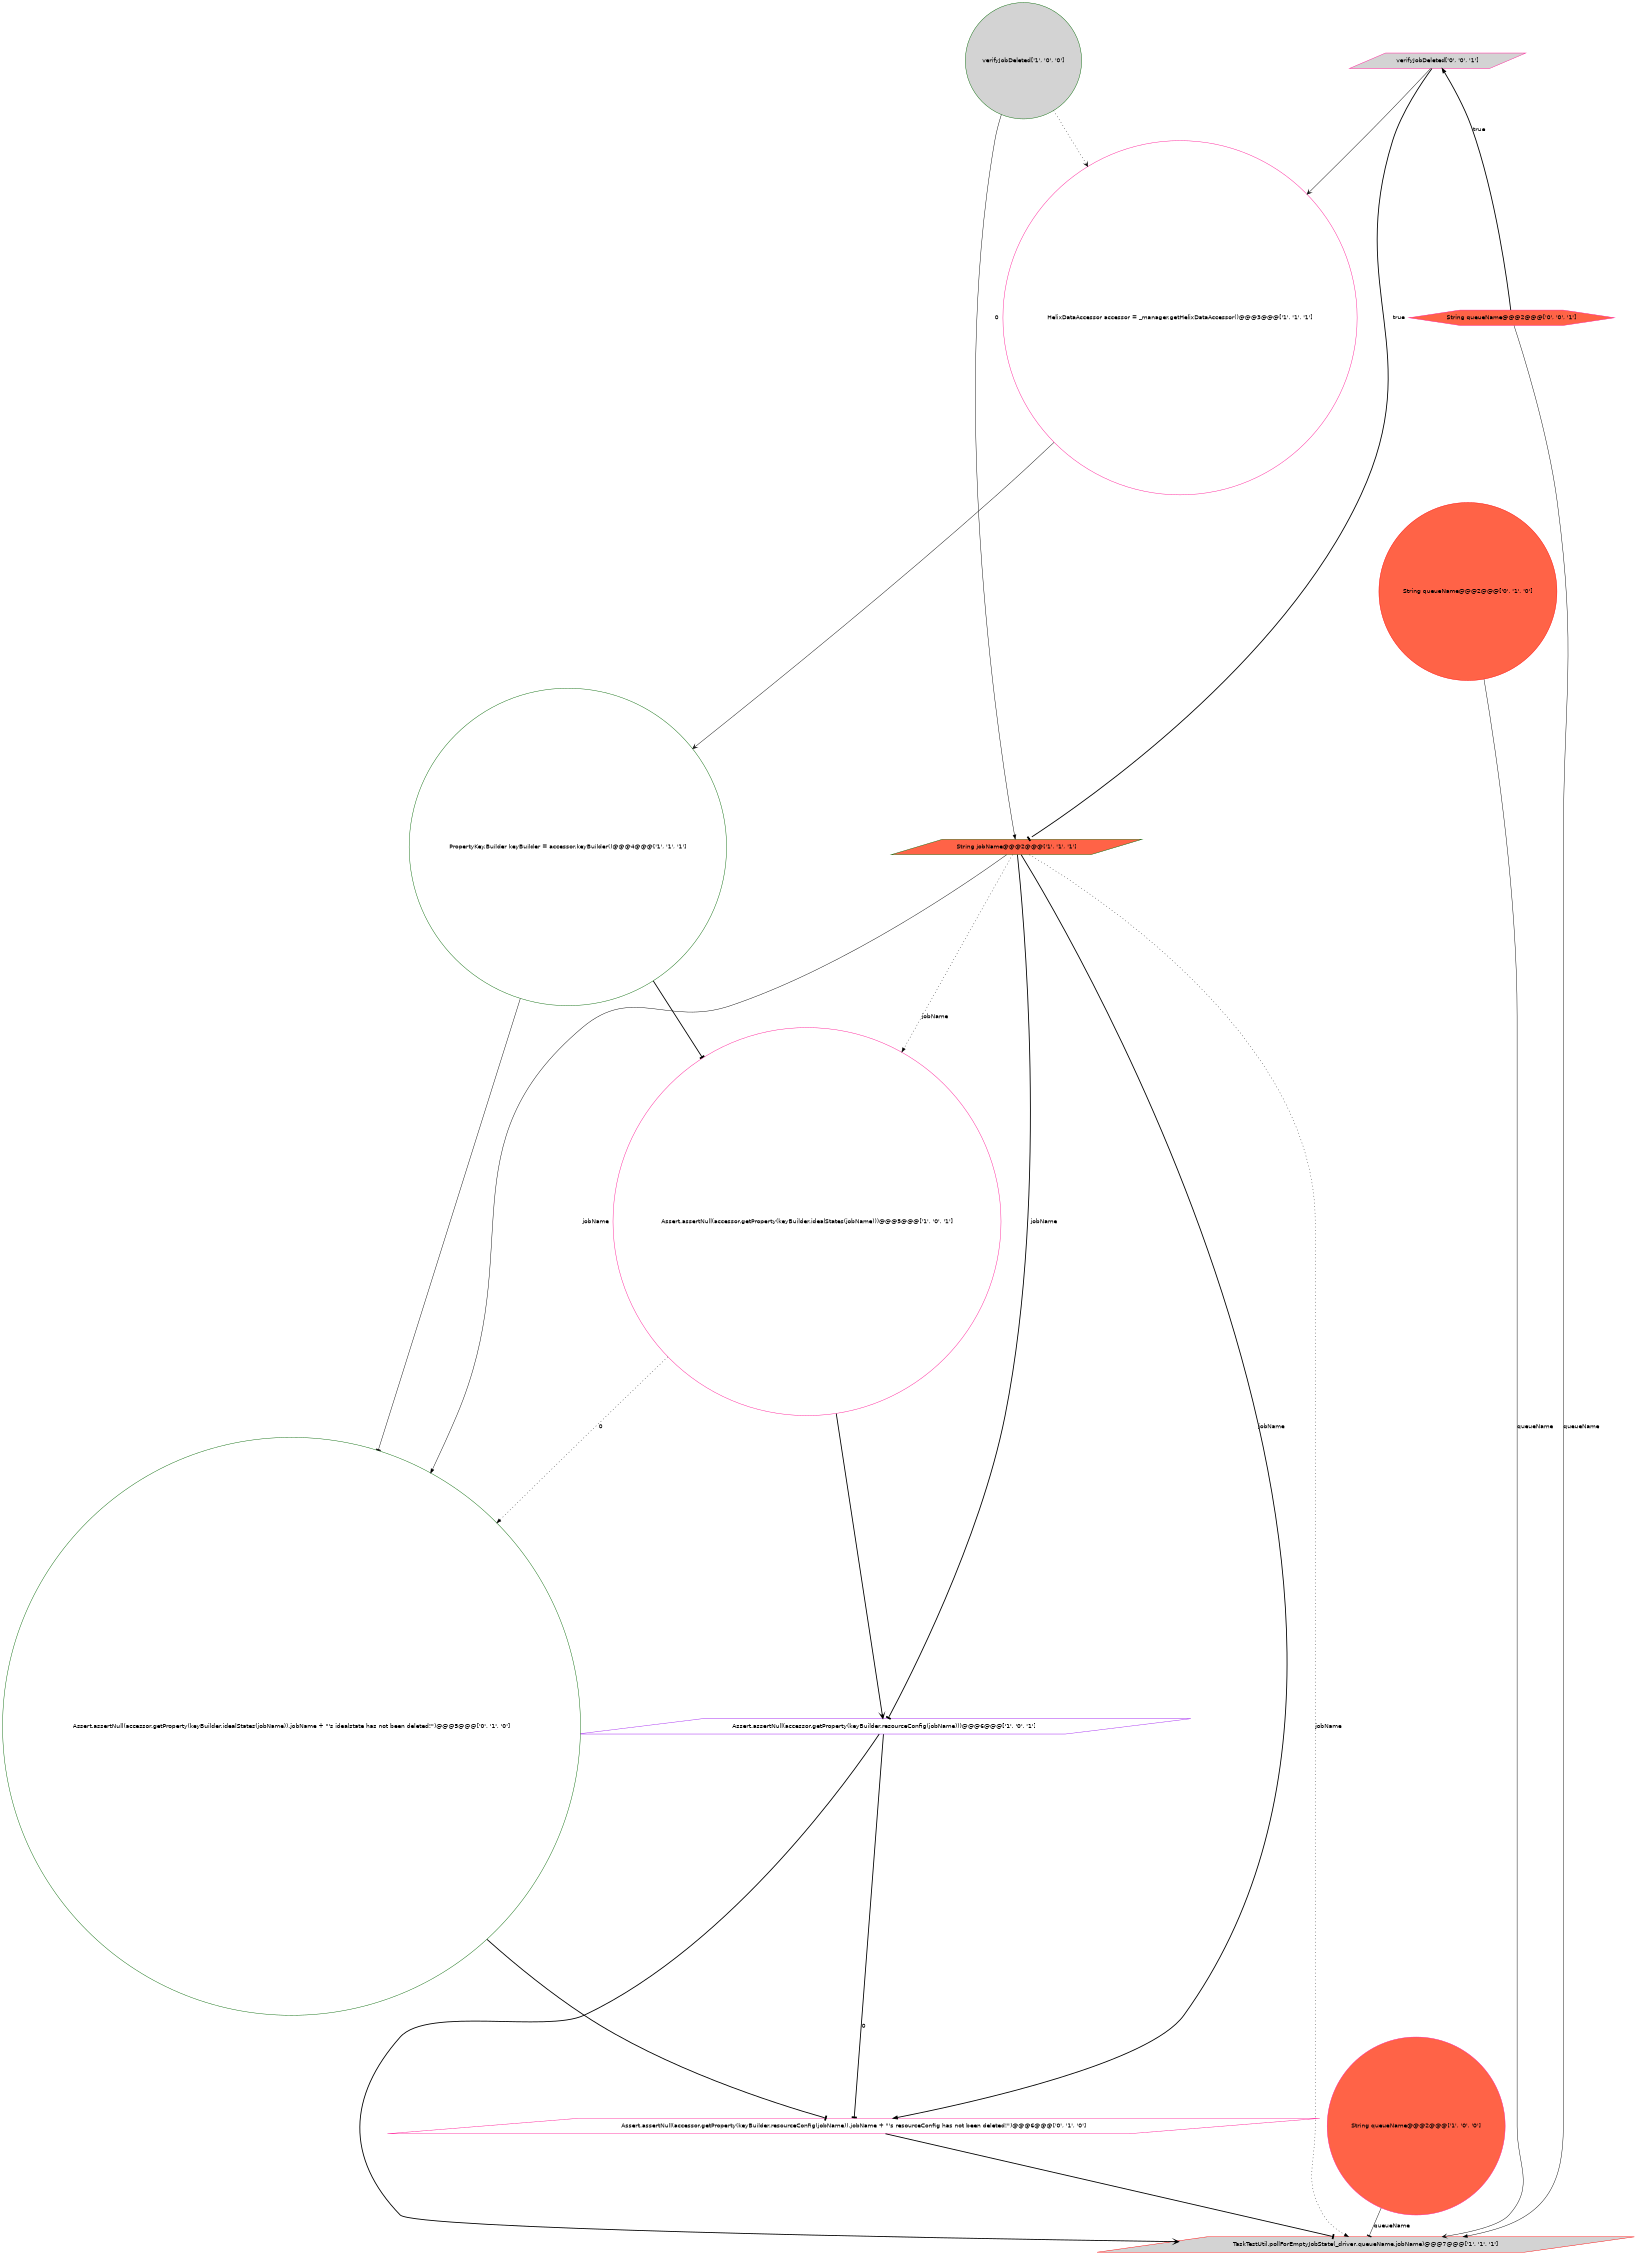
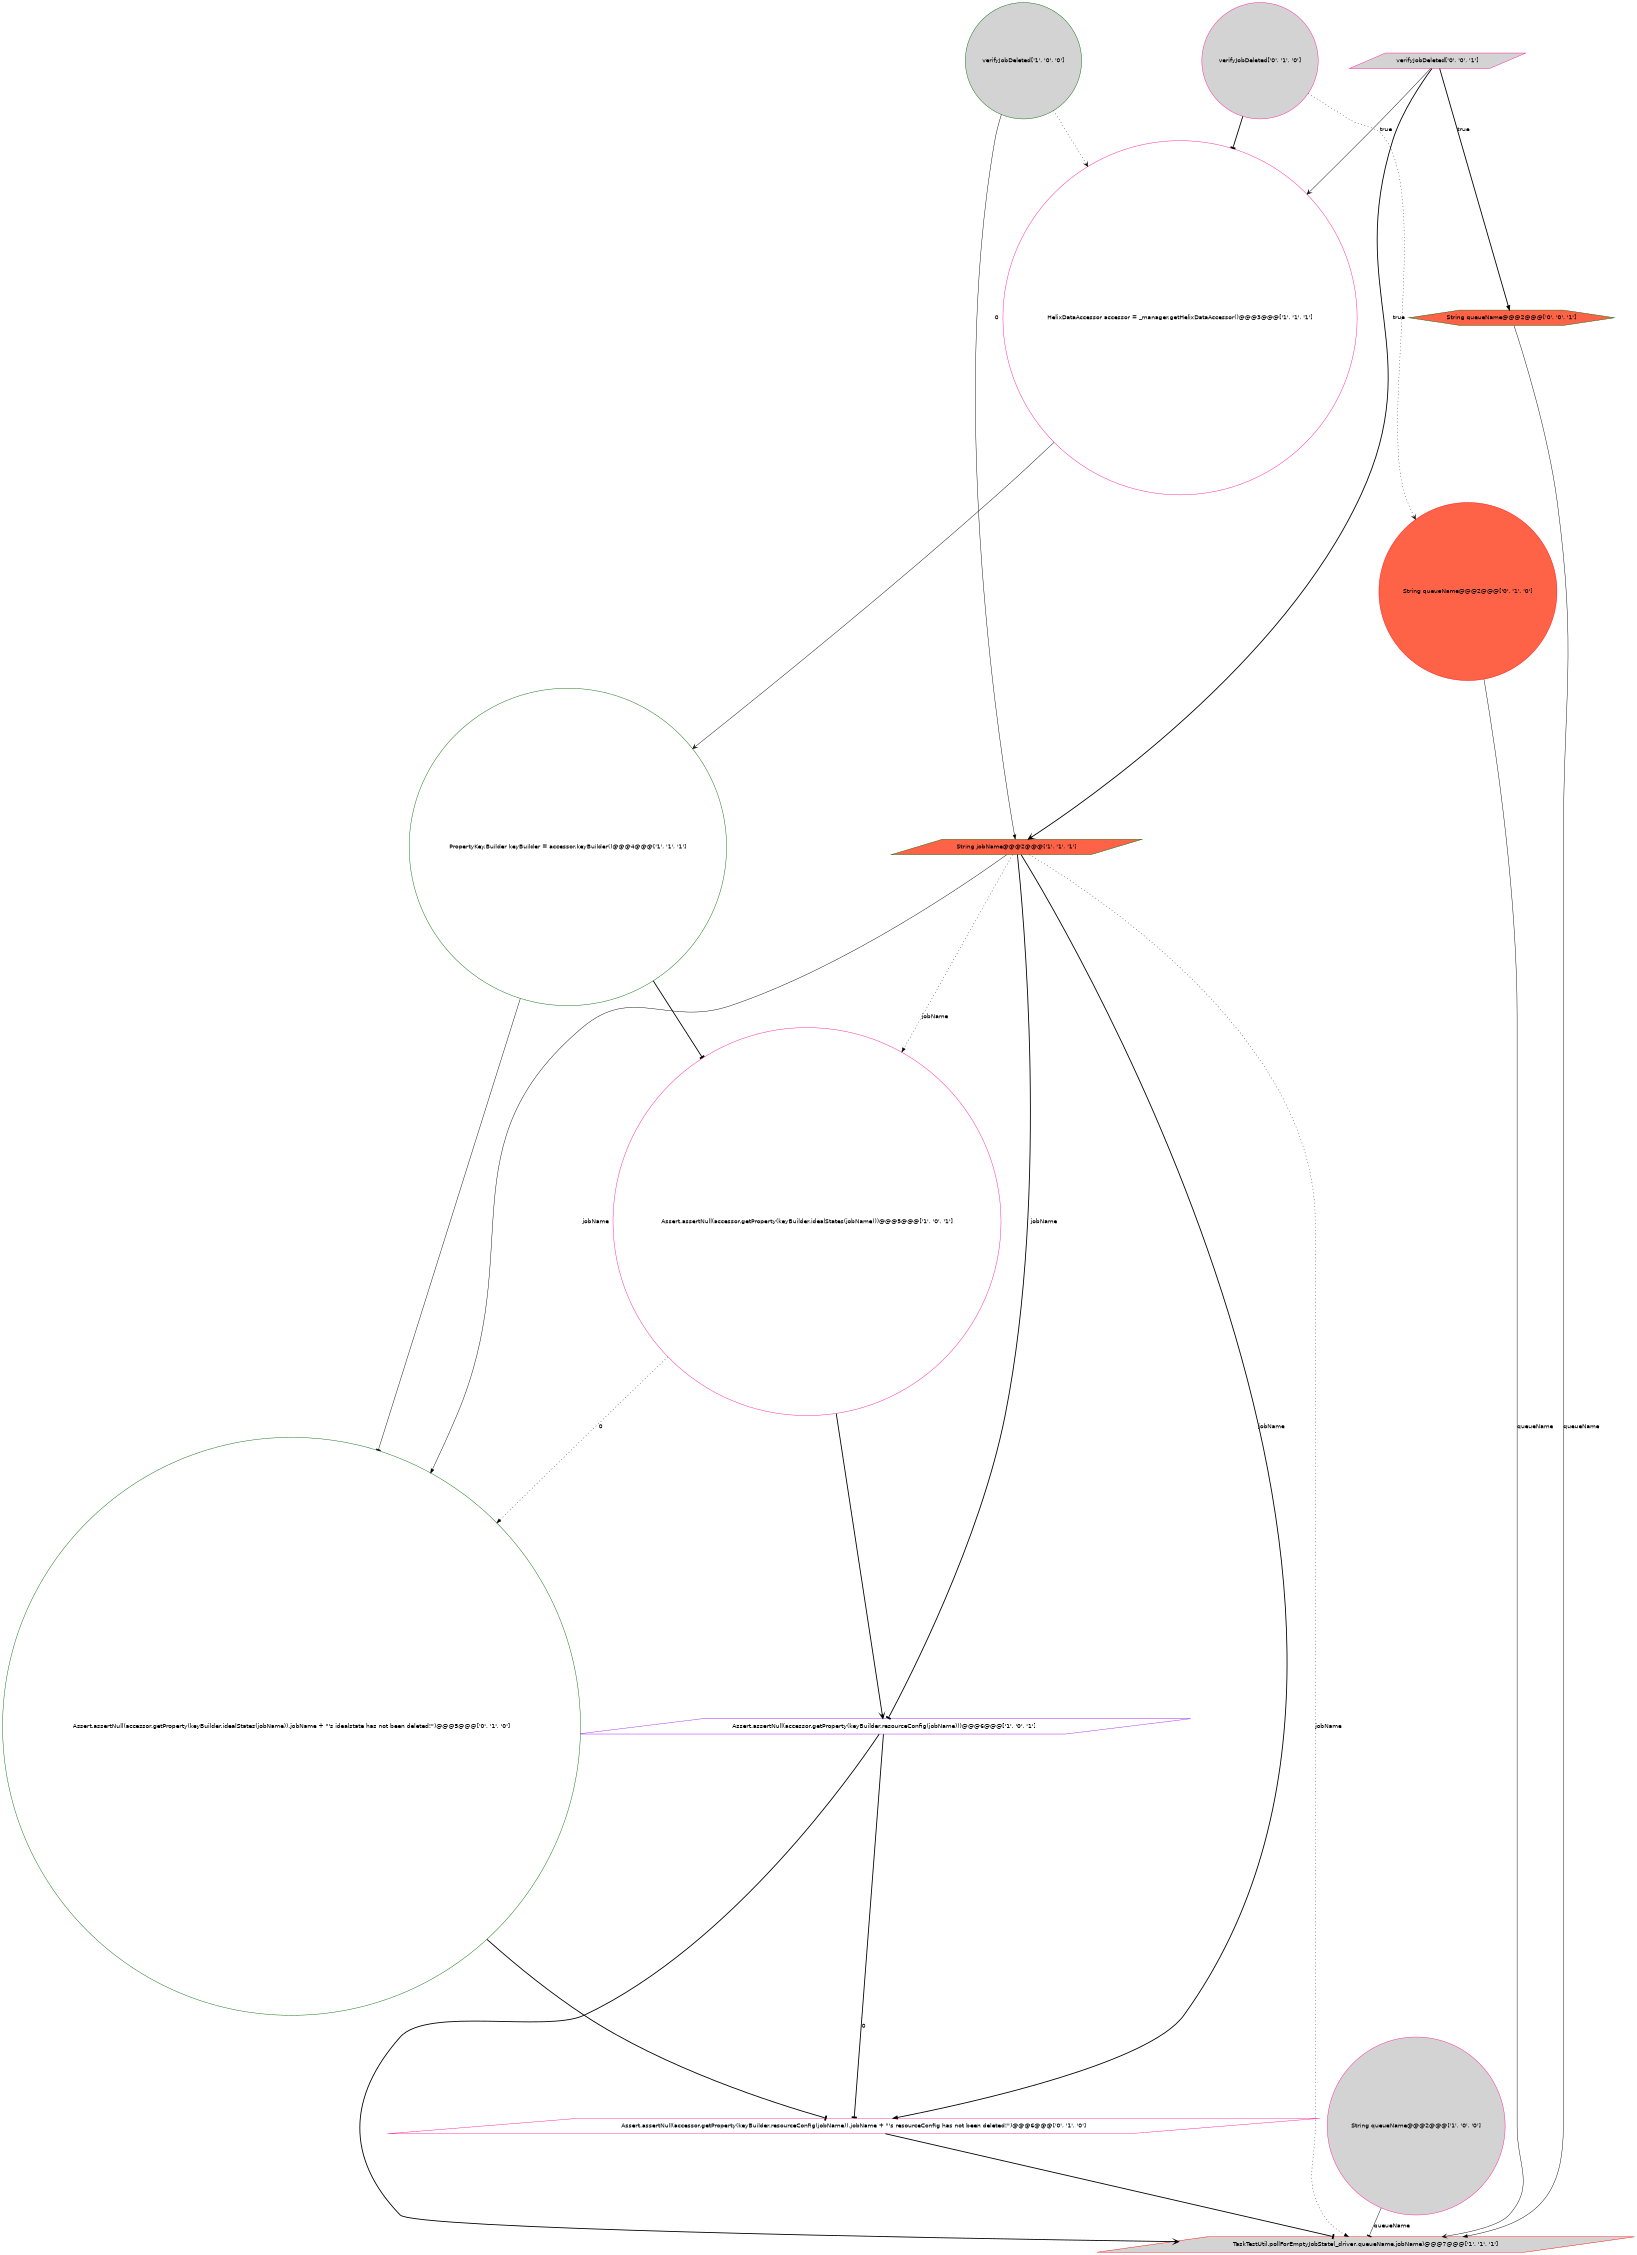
none -> (1260, 61)
(1489, 188) -> (1474, 187)
(1512, 318) -> (1512, 318)
(1352, 511) -> (1352, 511)
(1416, 2126) -> (1416, 2126)
